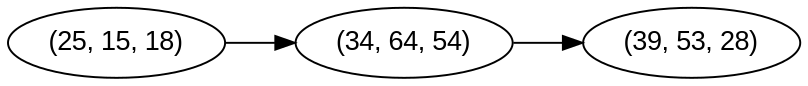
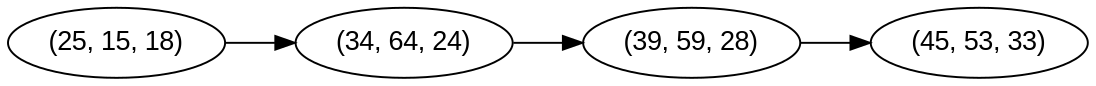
(404, 43) -> (404, 43)
(692, 43) -> (692, 43)
none -> (979, 43)
